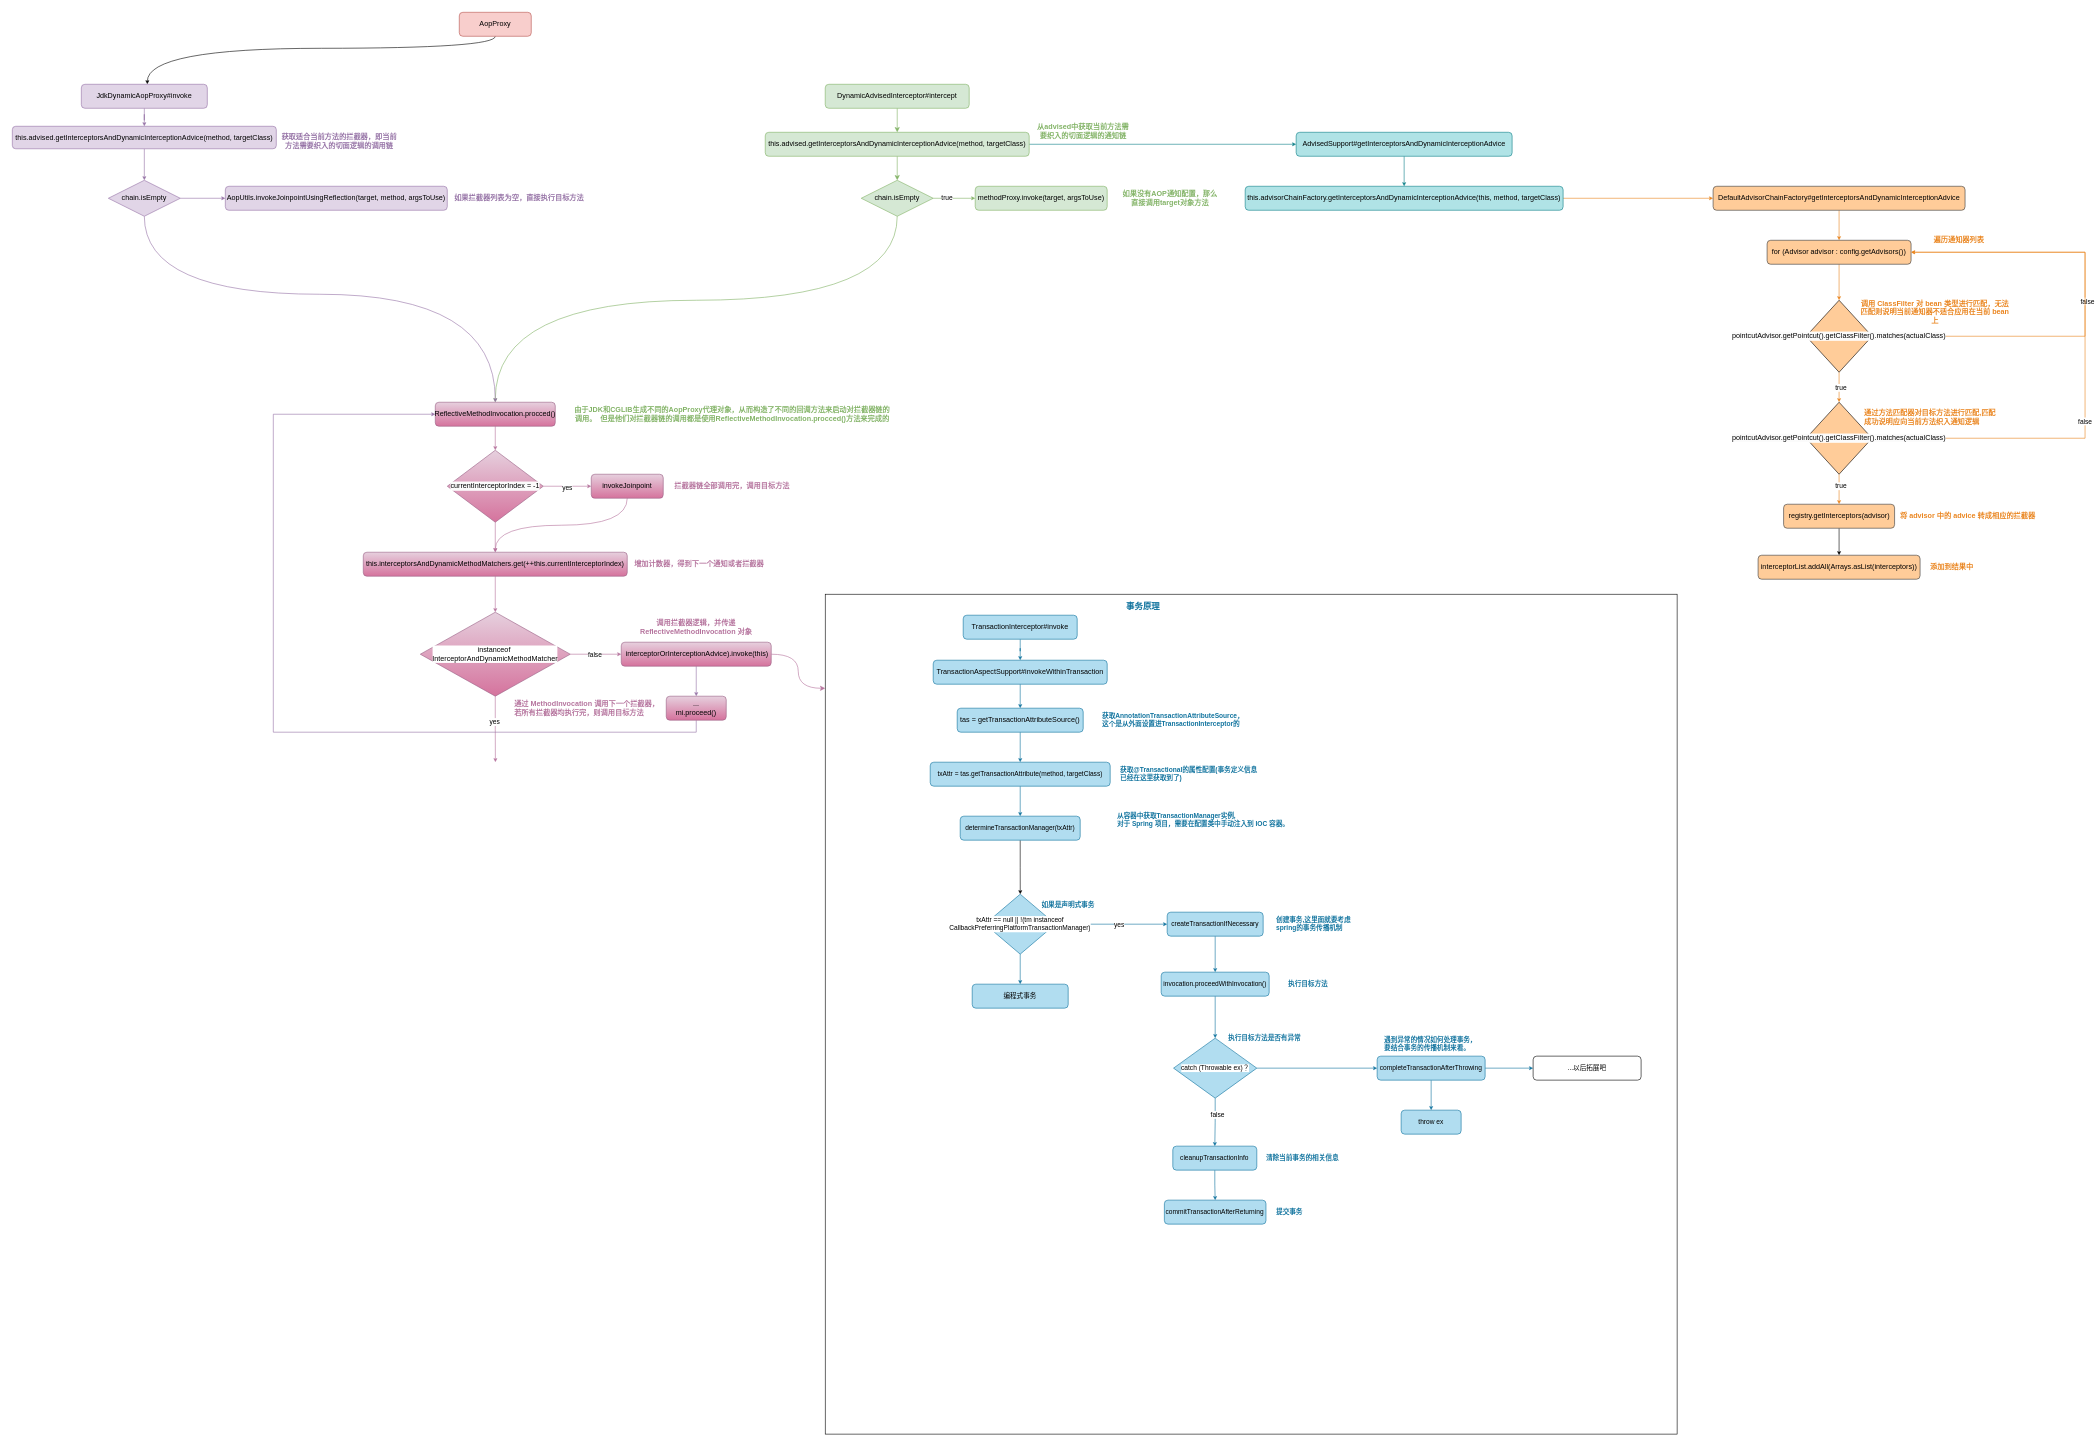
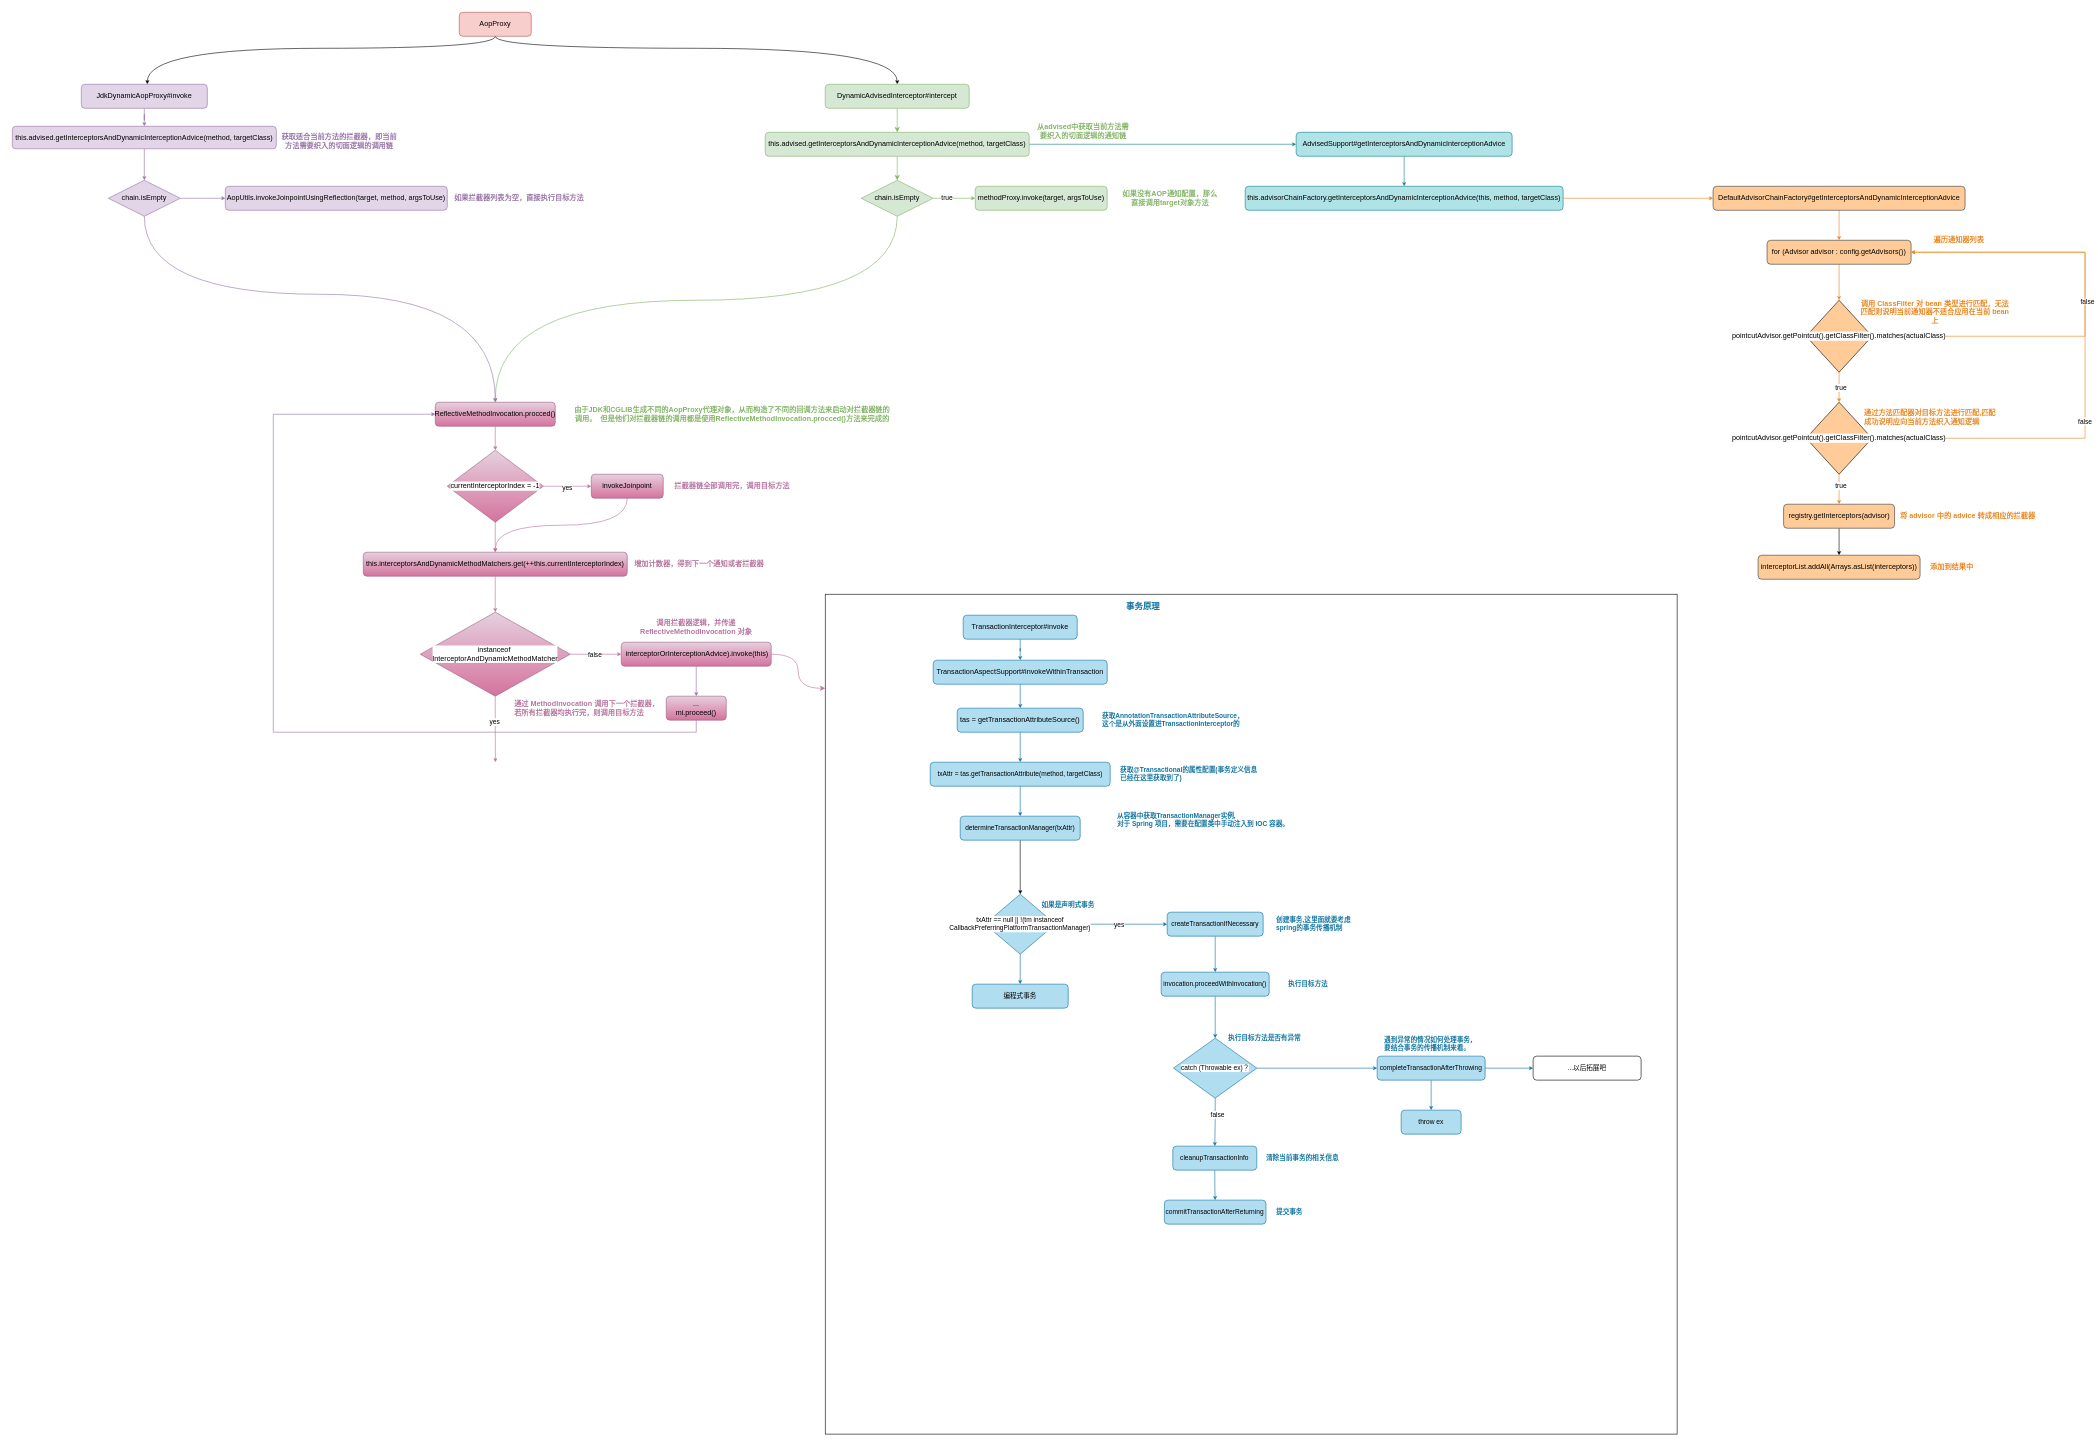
none -> (842, 56)
